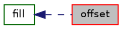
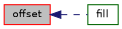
(59, 15) -> (74, 15)
